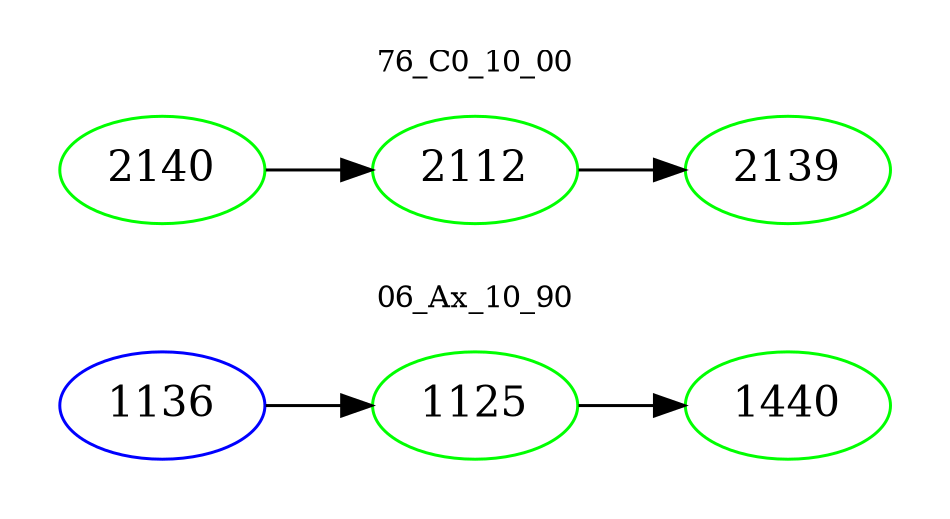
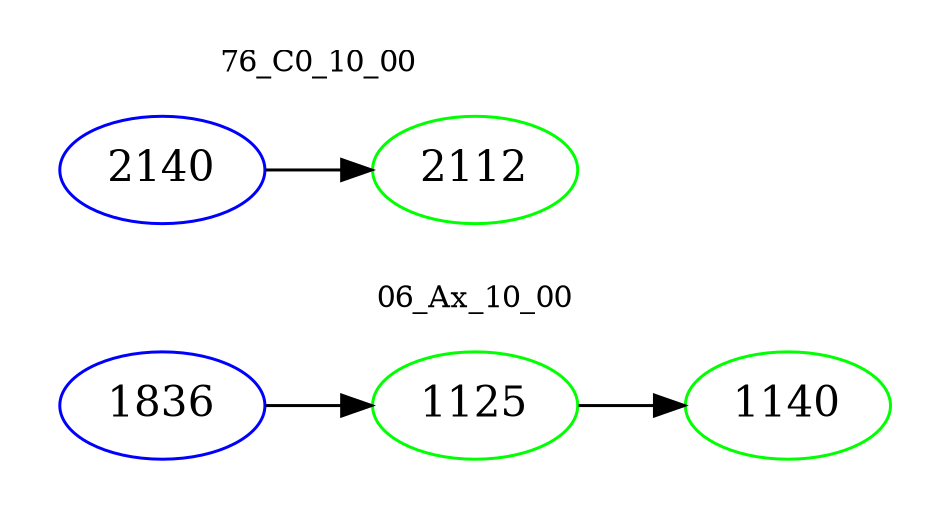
(162, 170) -> (162, 170)
(788, 170) -> none
(475, 300) -> (475, 300)
(162, 406) -> (162, 406)
(788, 406) -> (788, 406)
